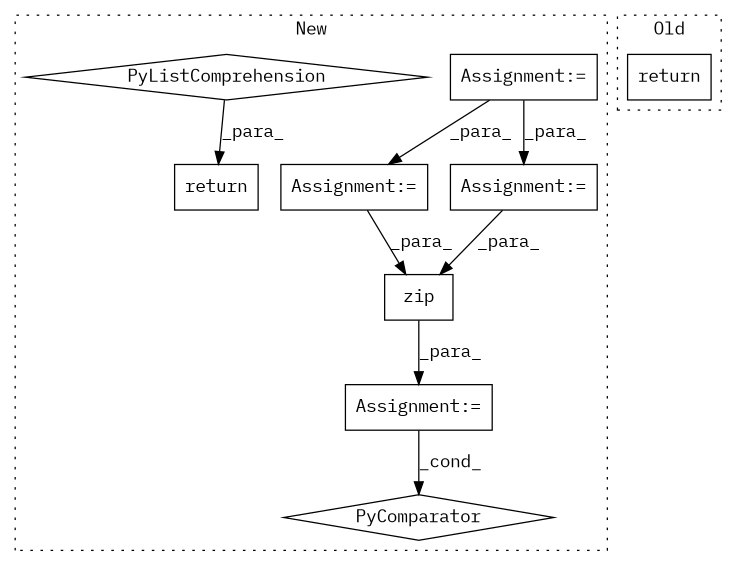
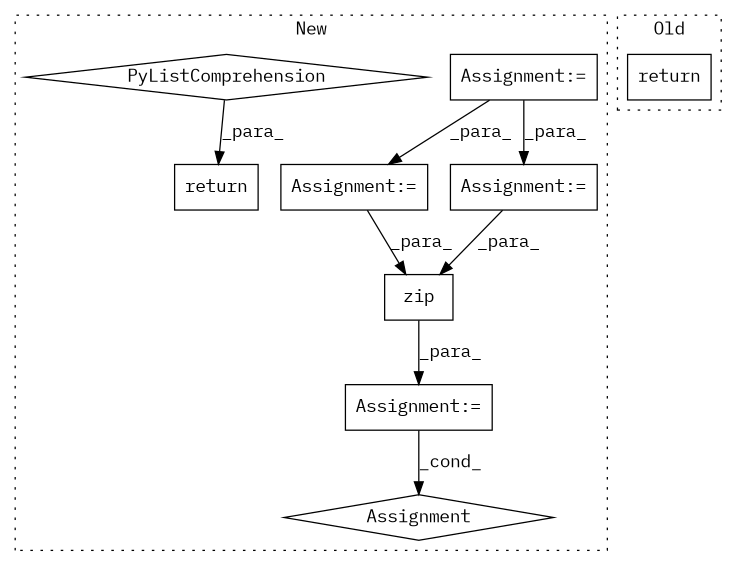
(419, 517) -> (419, 517)
